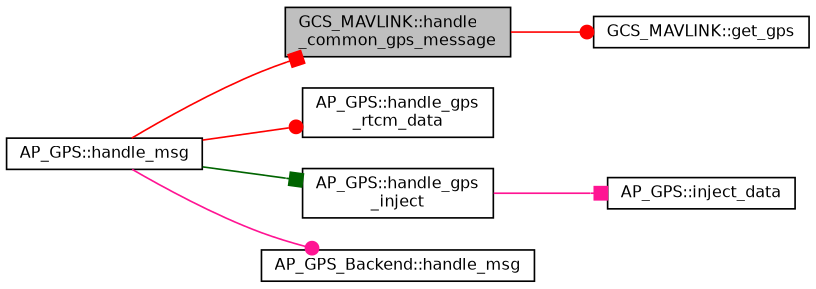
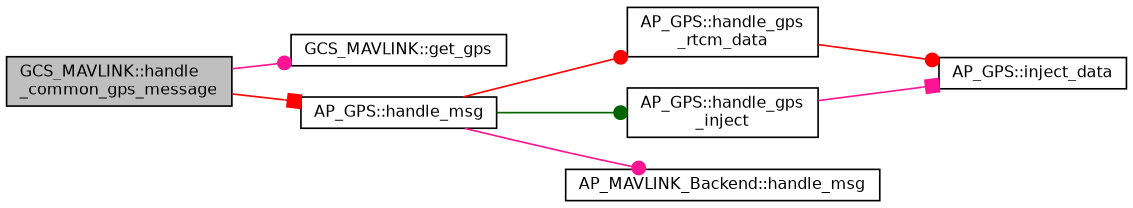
(546, 32) -> (255, 66)
none -> (872, 52)
(208, 96) -> (258, 97)
(244, 173) -> (555, 113)
(398, 266) -> (723, 185)
